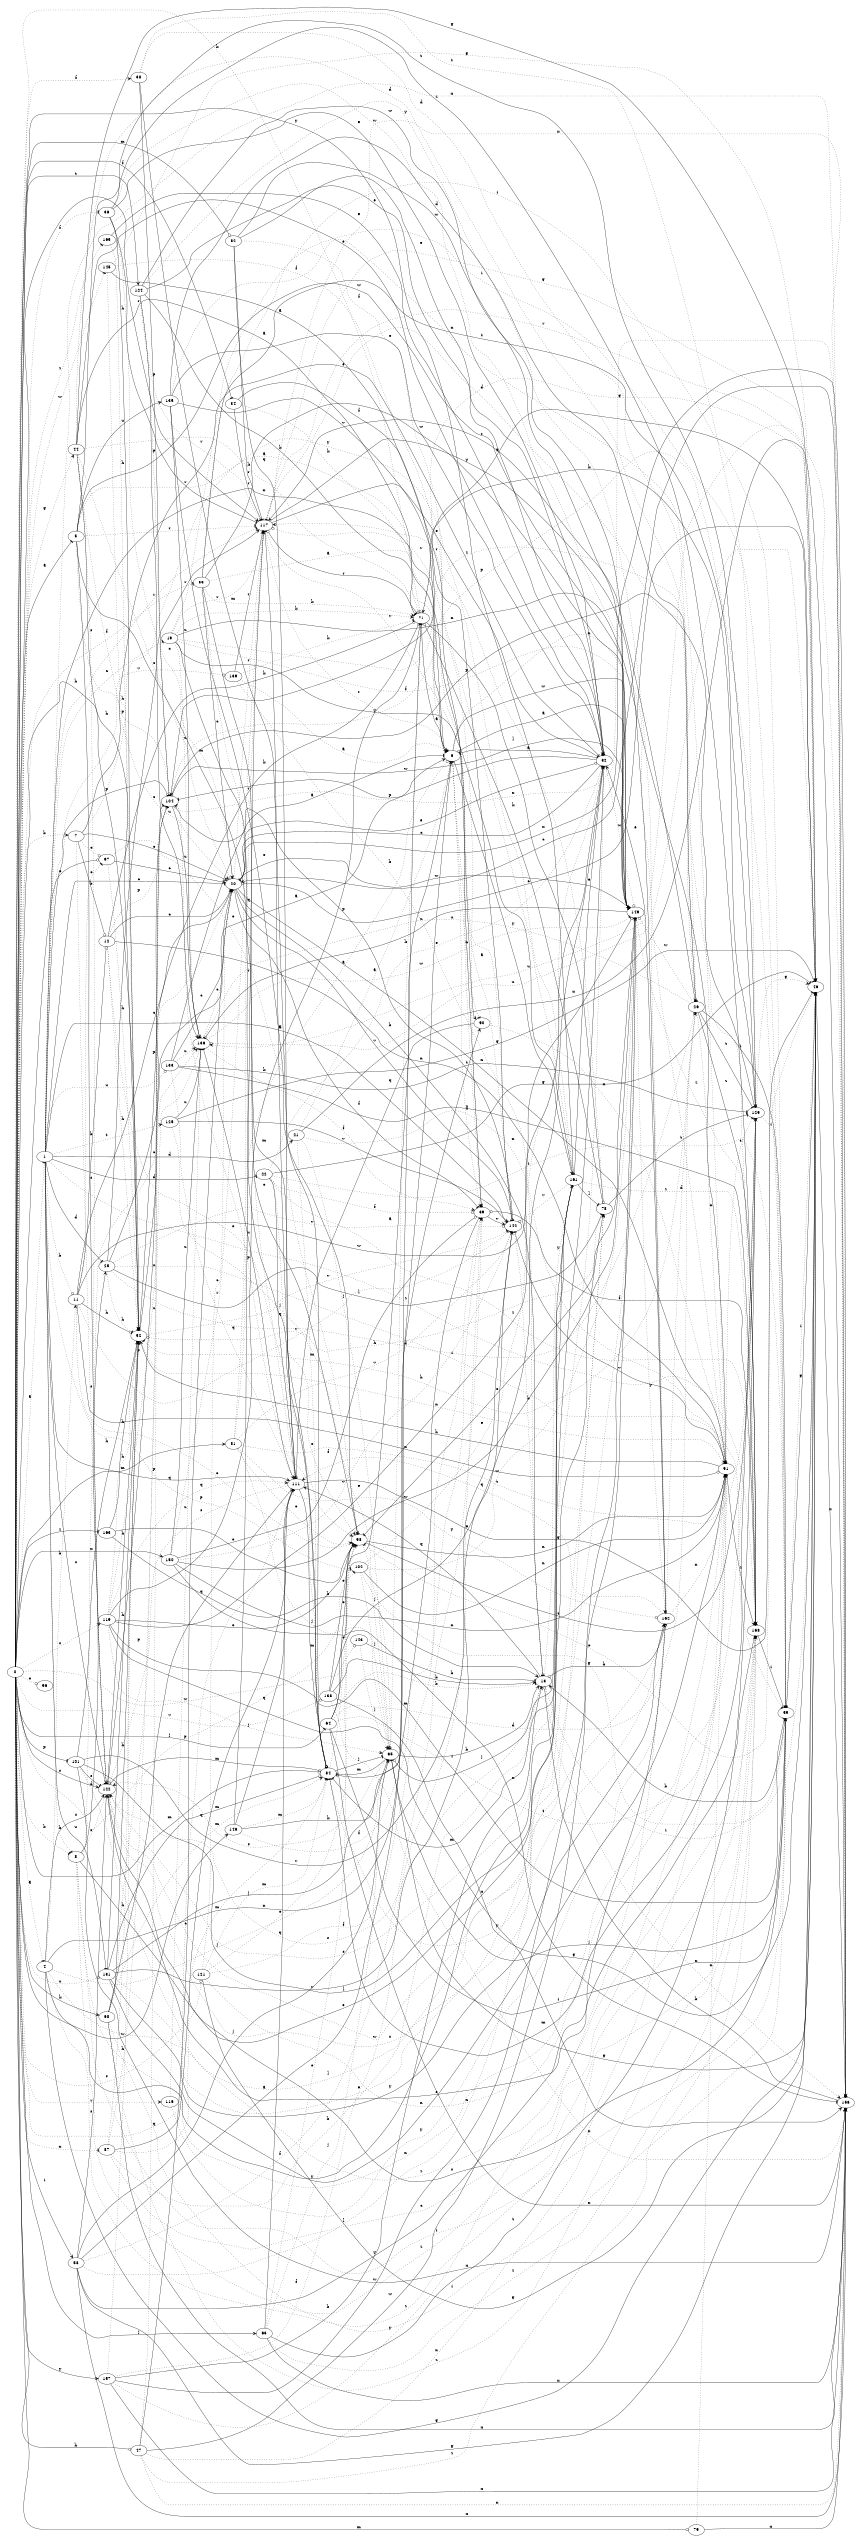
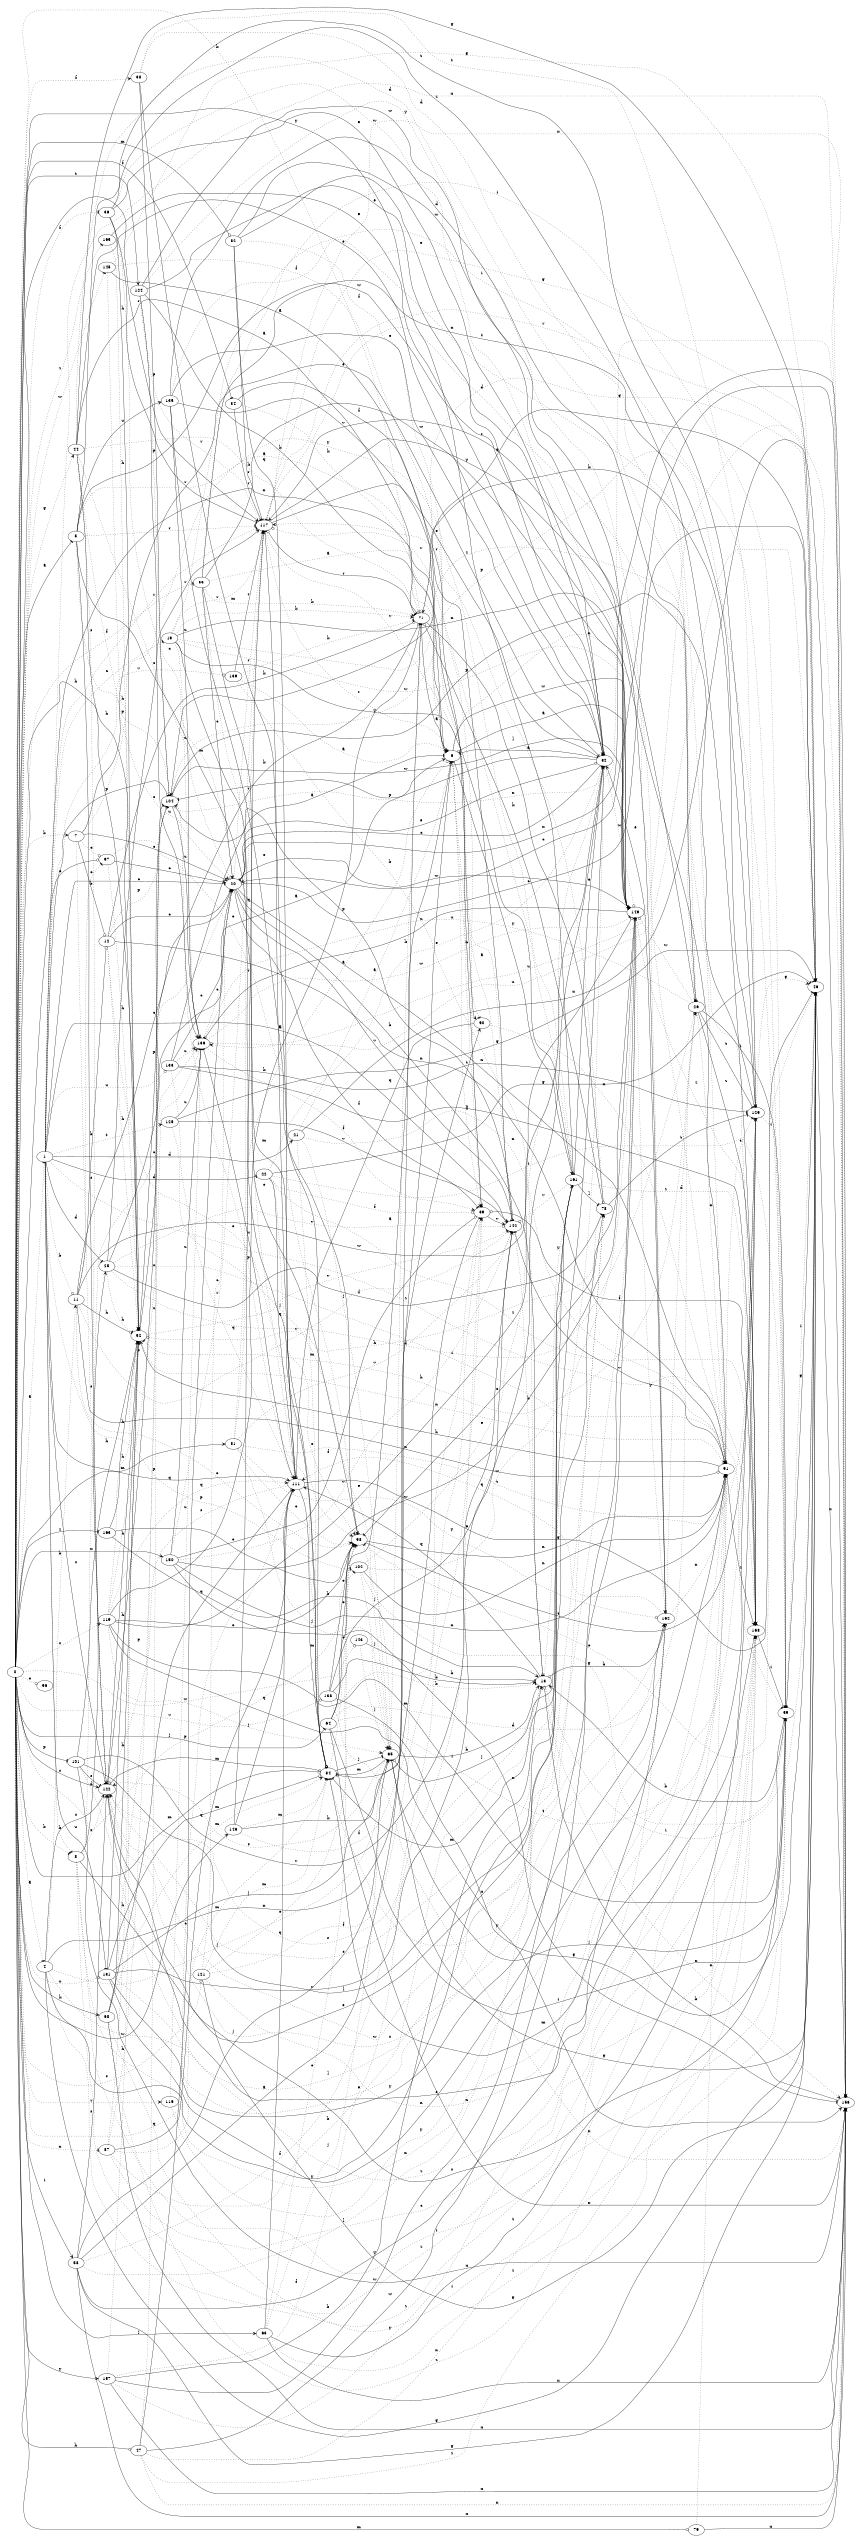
(406, 689) -> (406, 689)
(359, 1292) -> (359, 1292)
